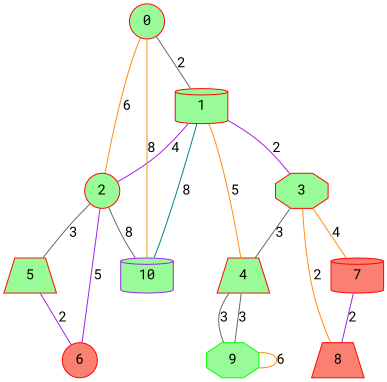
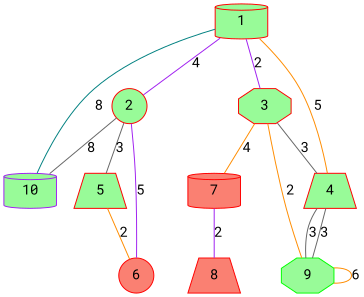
(147, 21) -> none
(310, 277) -> (282, 191)
(56, 319) -> (119, 234)
